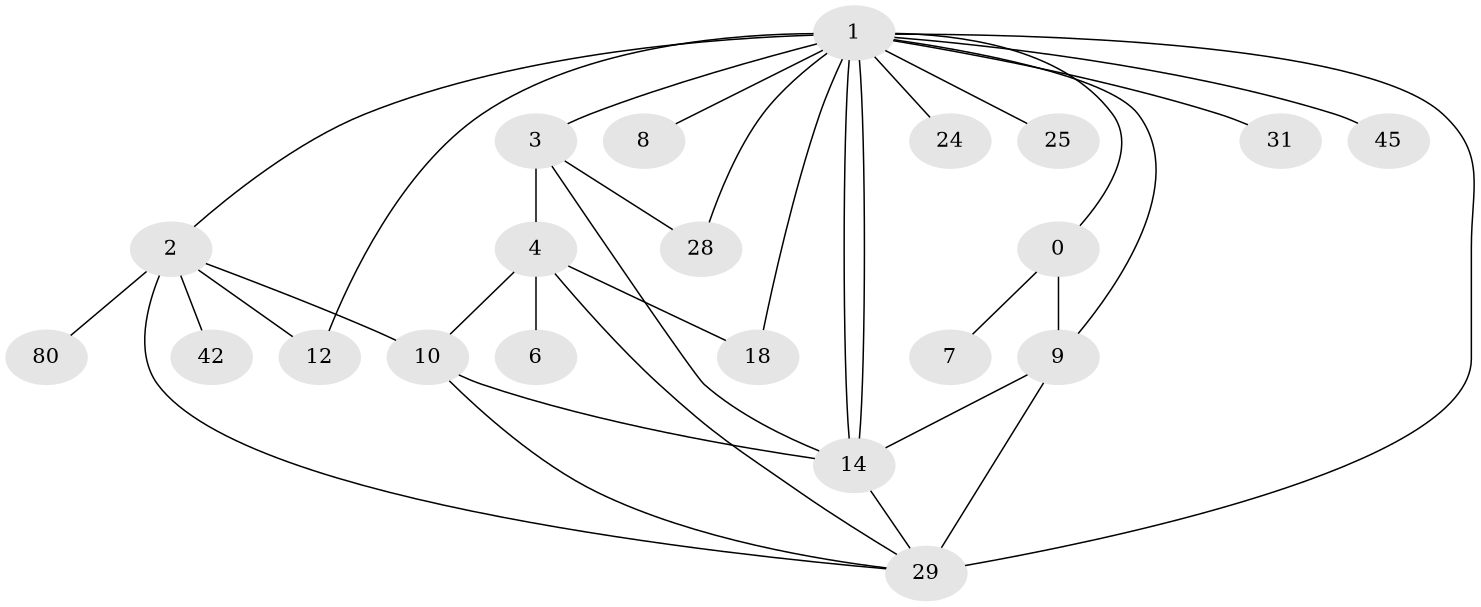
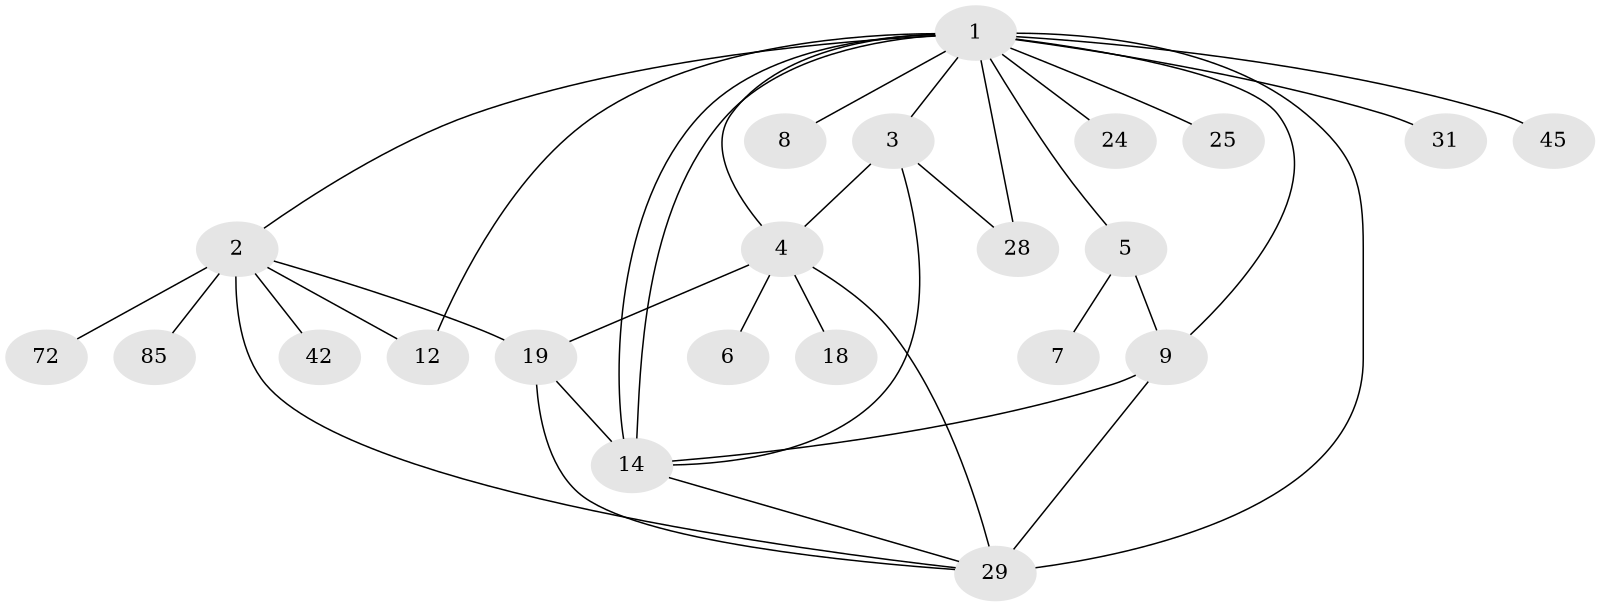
(796, 193) -> (722, 140)
(1058, 249) -> (1126, 249)
none -> (47, 357)
(47, 357) -> (155, 357)
(428, 357) -> (536, 357)
